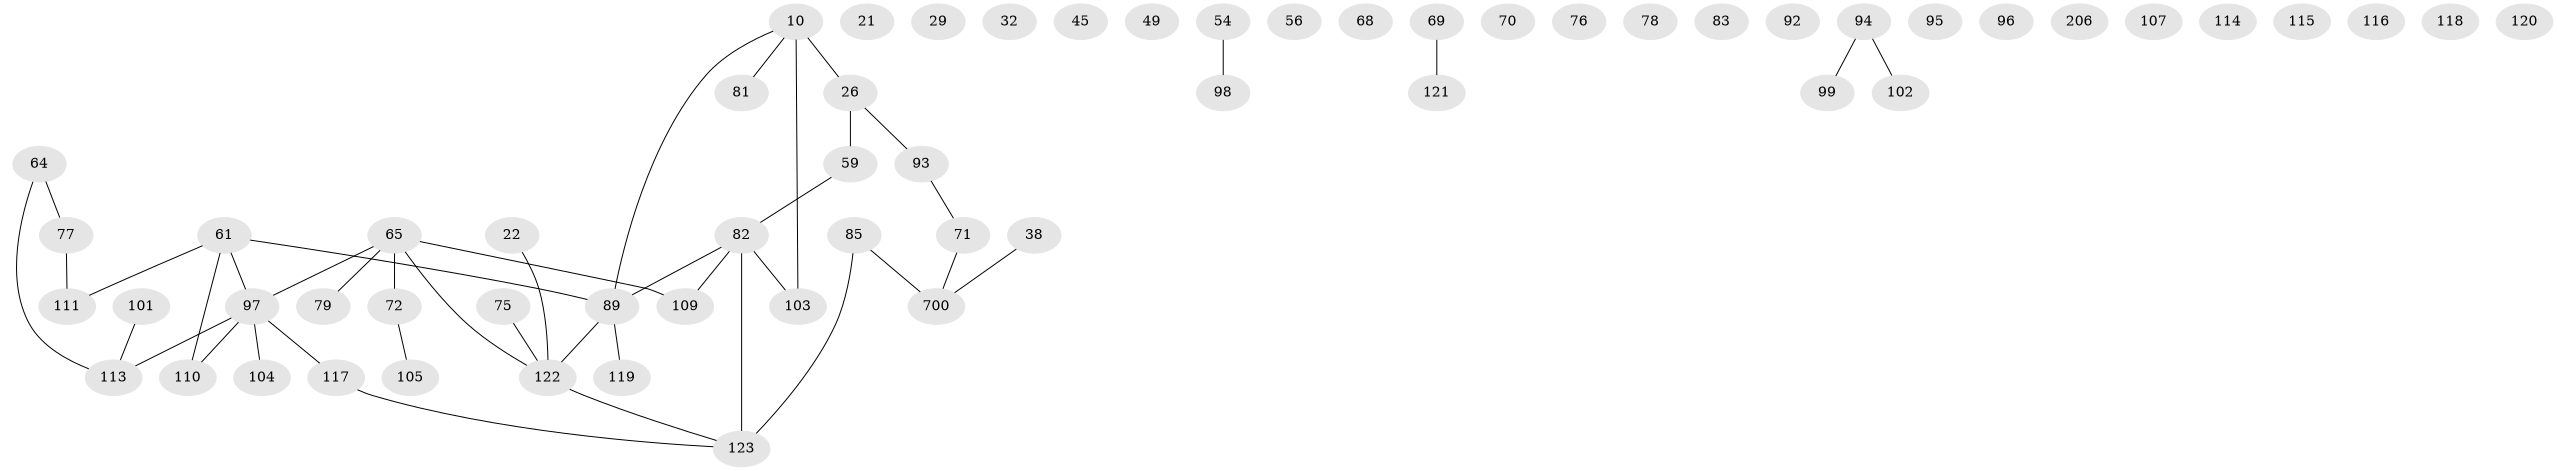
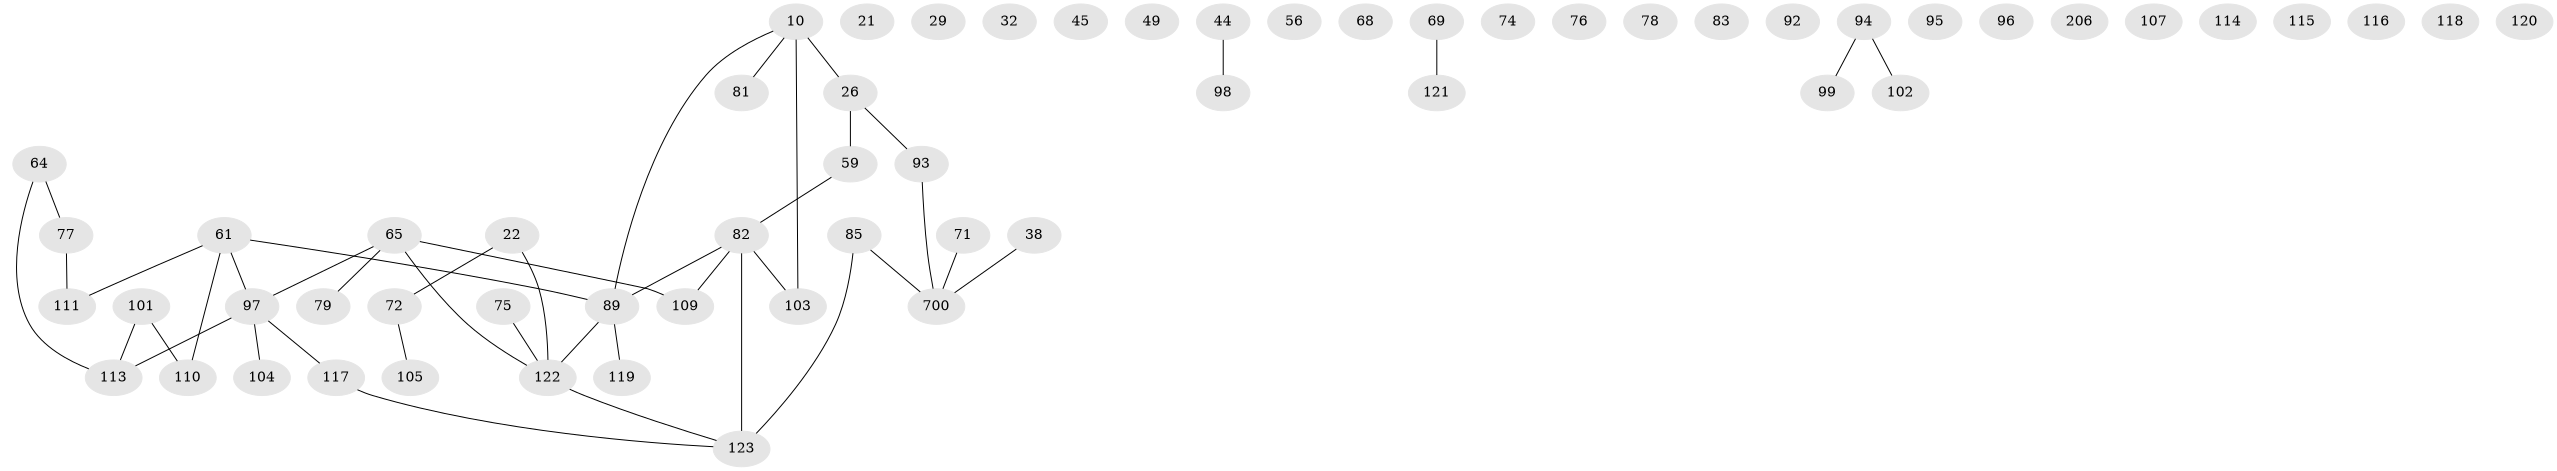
(1223, 22) -> (1223, 22)
(1508, 22) -> (1508, 22)
(942, 200) -> (926, 236)
(395, 271) -> (459, 267)
(220, 342) -> (165, 342)
